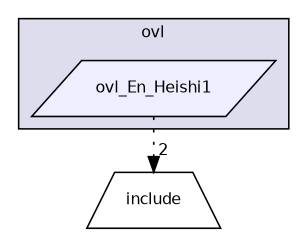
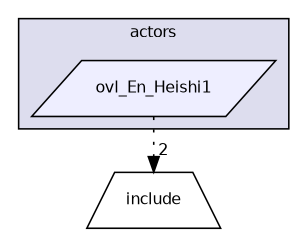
(154, 33) -> (154, 33)
